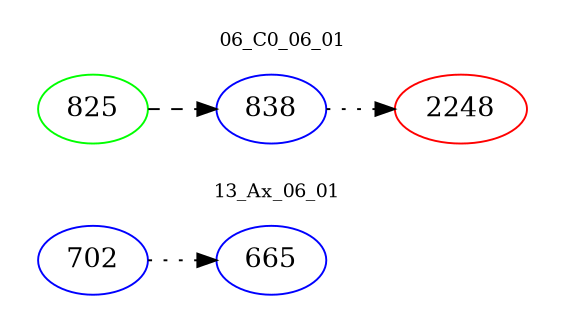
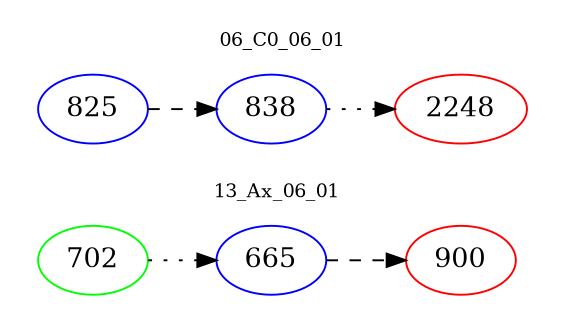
(93, 109) -> (93, 109)
(93, 260) -> (93, 260)
none -> (461, 260)
